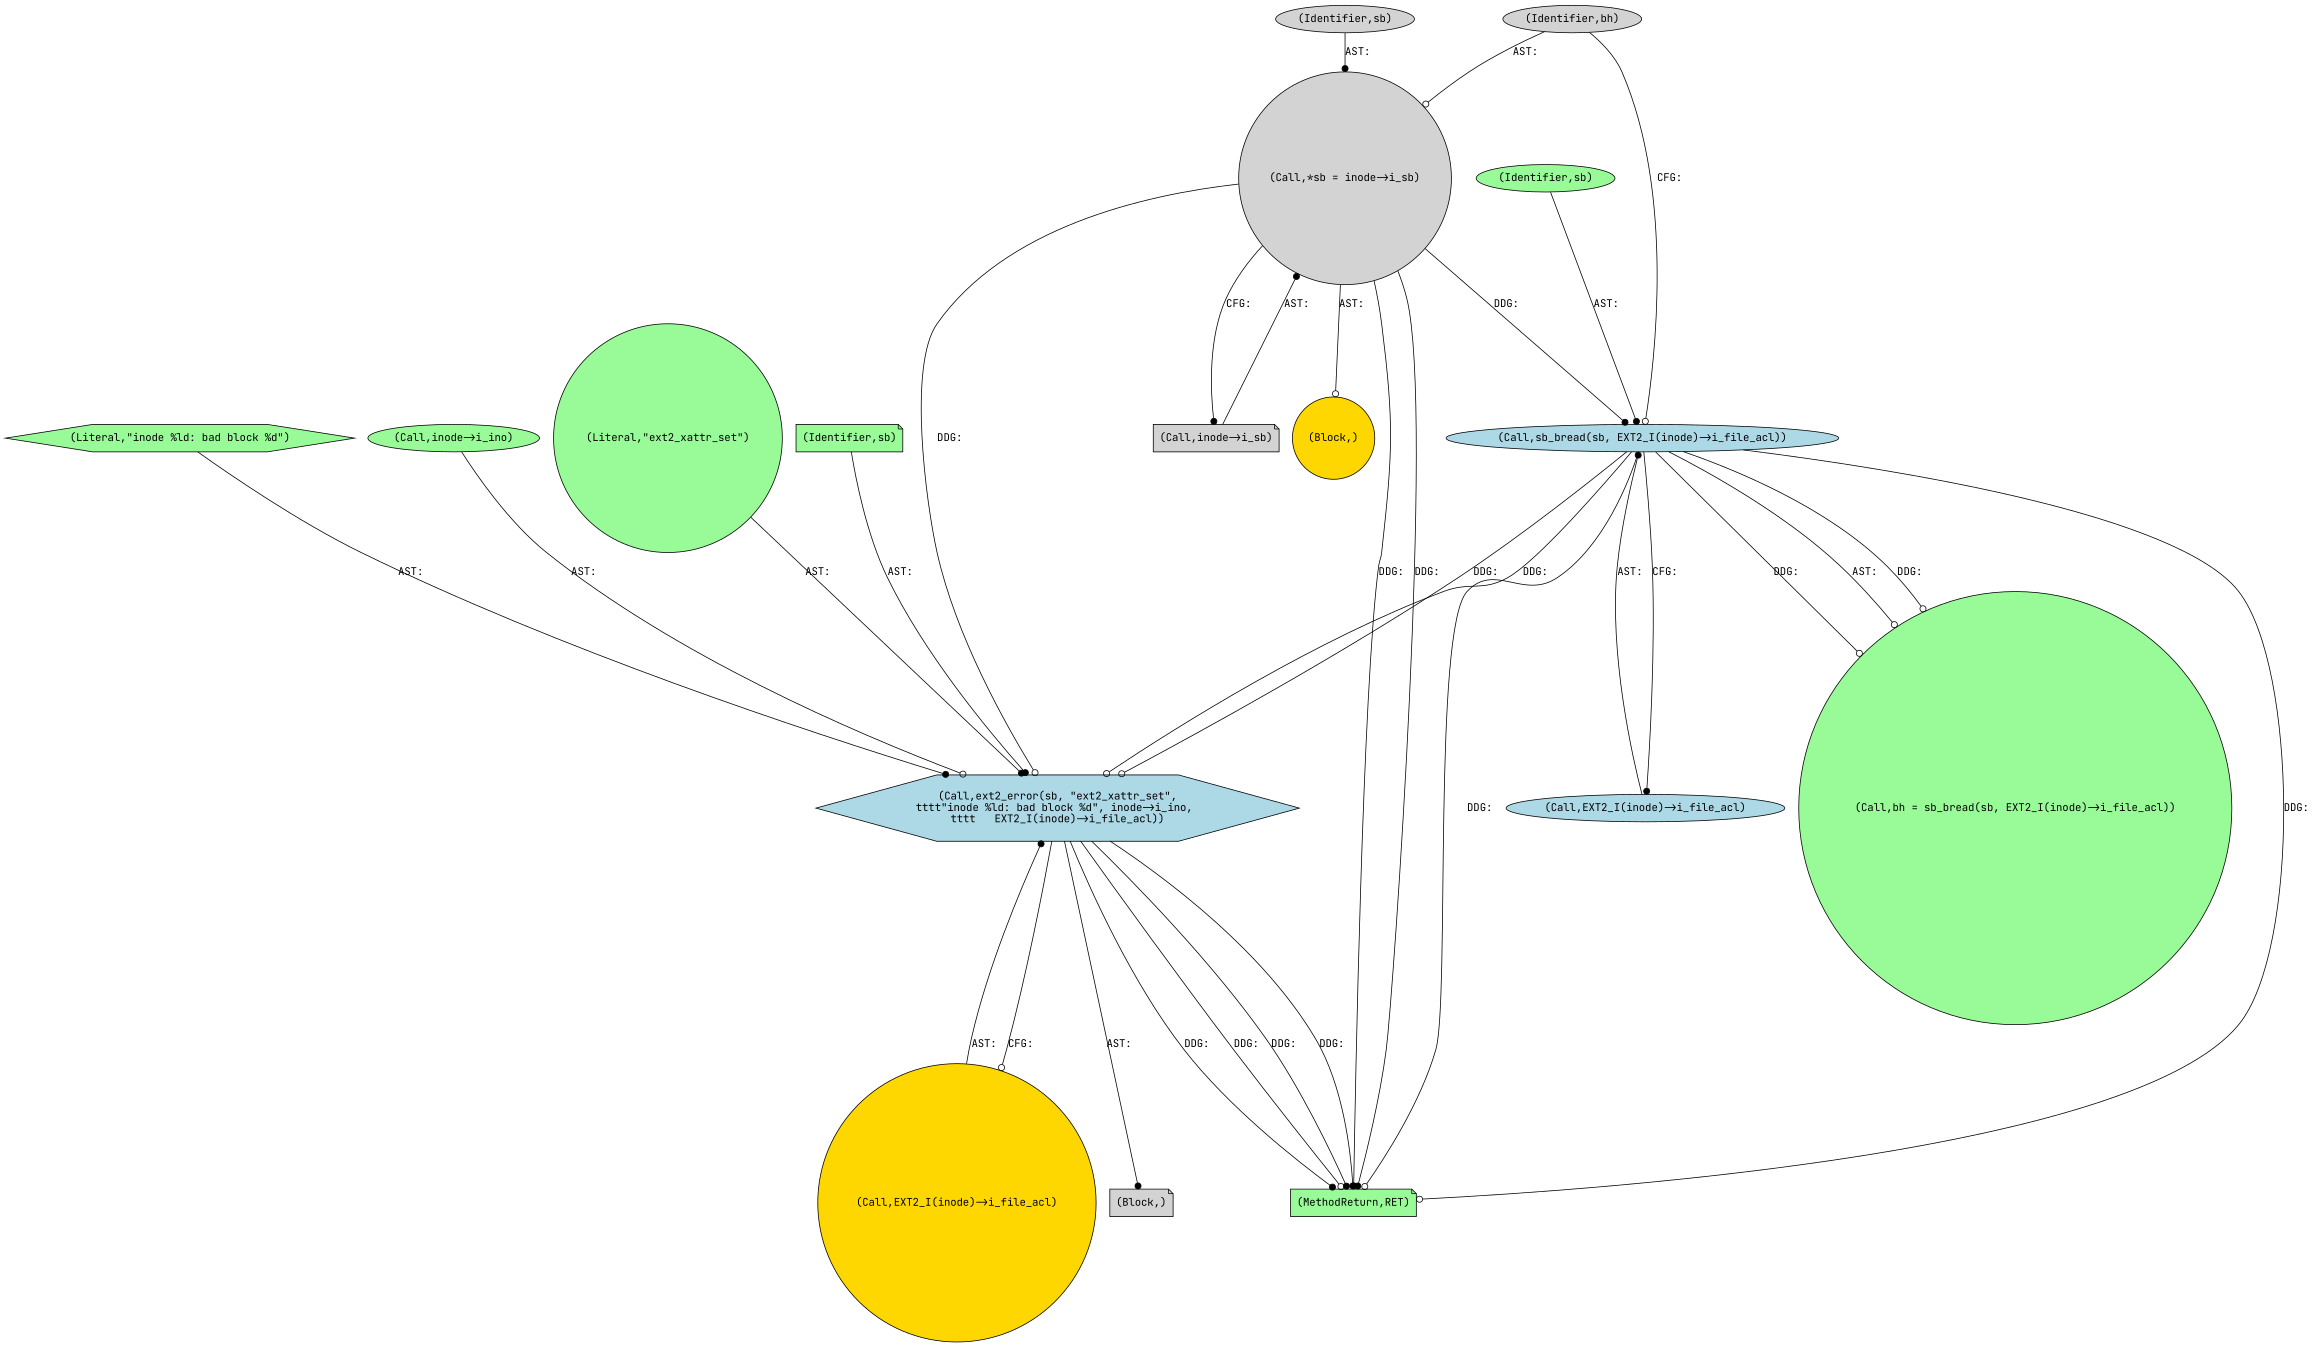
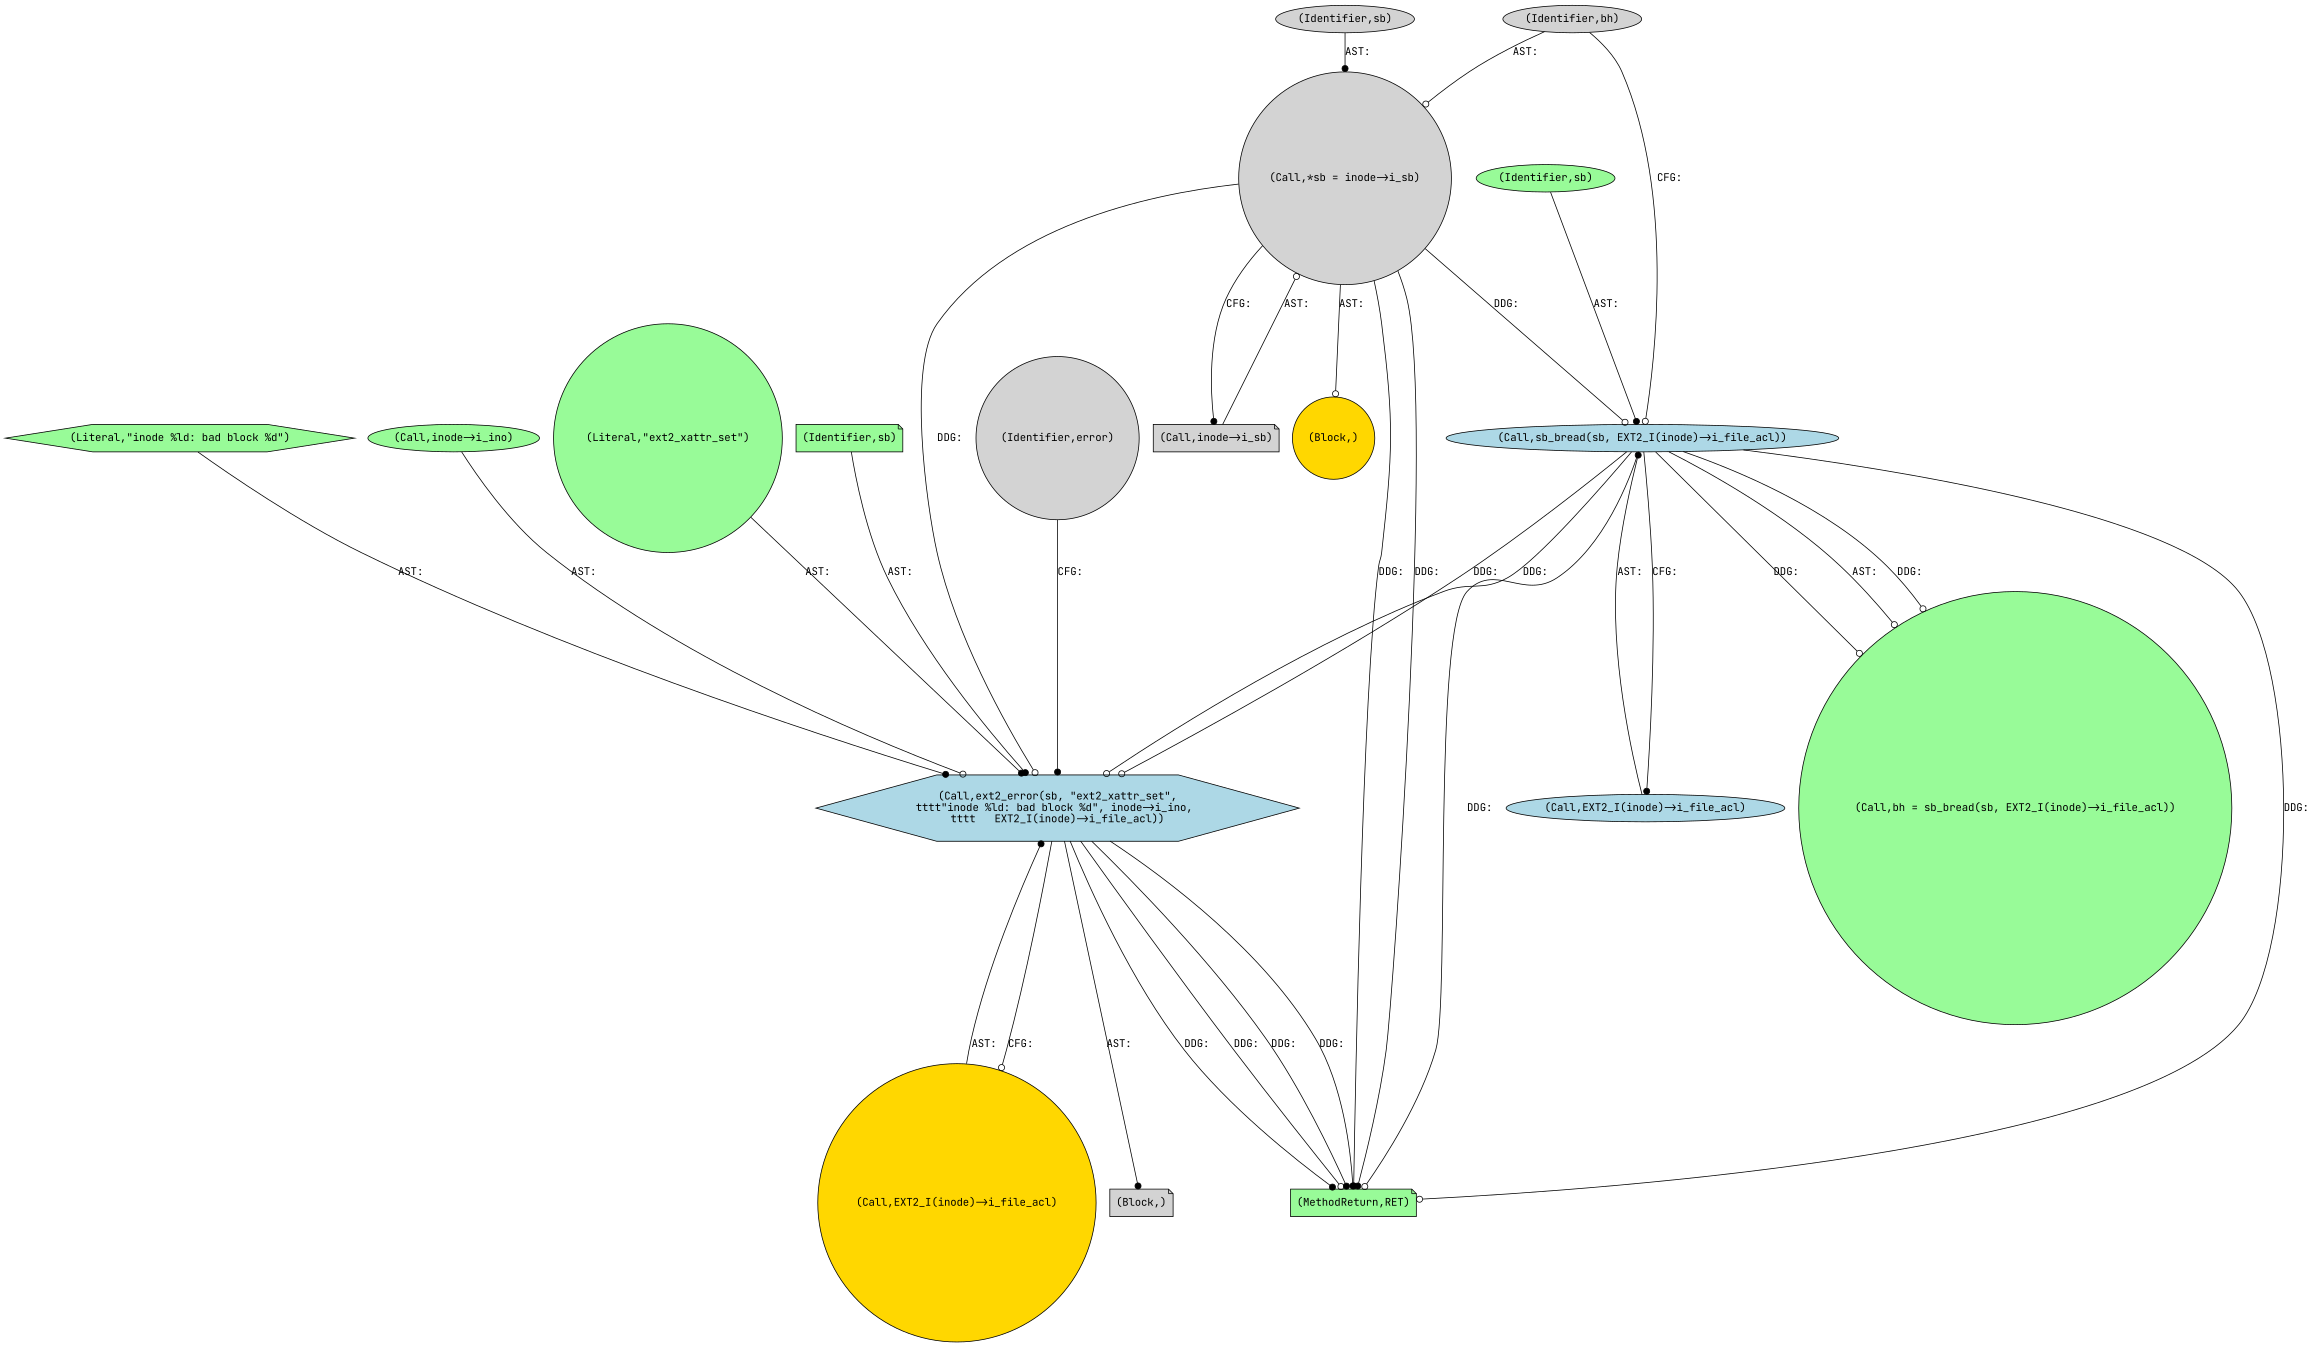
(1524, 334) -> (1524, 334)
(1259, 352) -> (1259, 352)
none -> (1058, 438)
